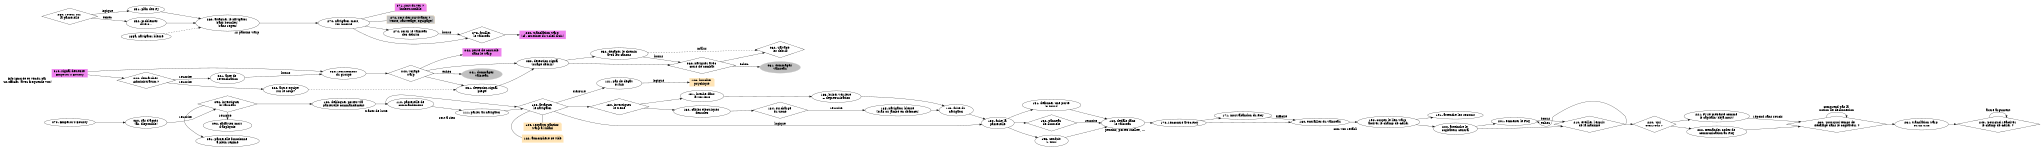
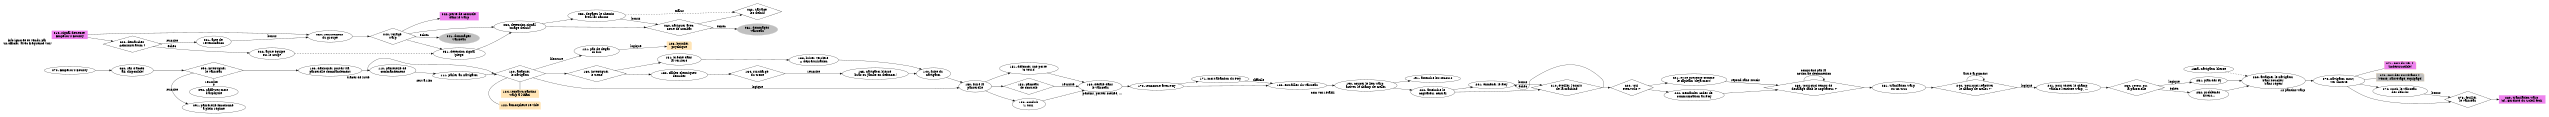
(186, 83) -> (172, 46)
none -> (2068, 88)
